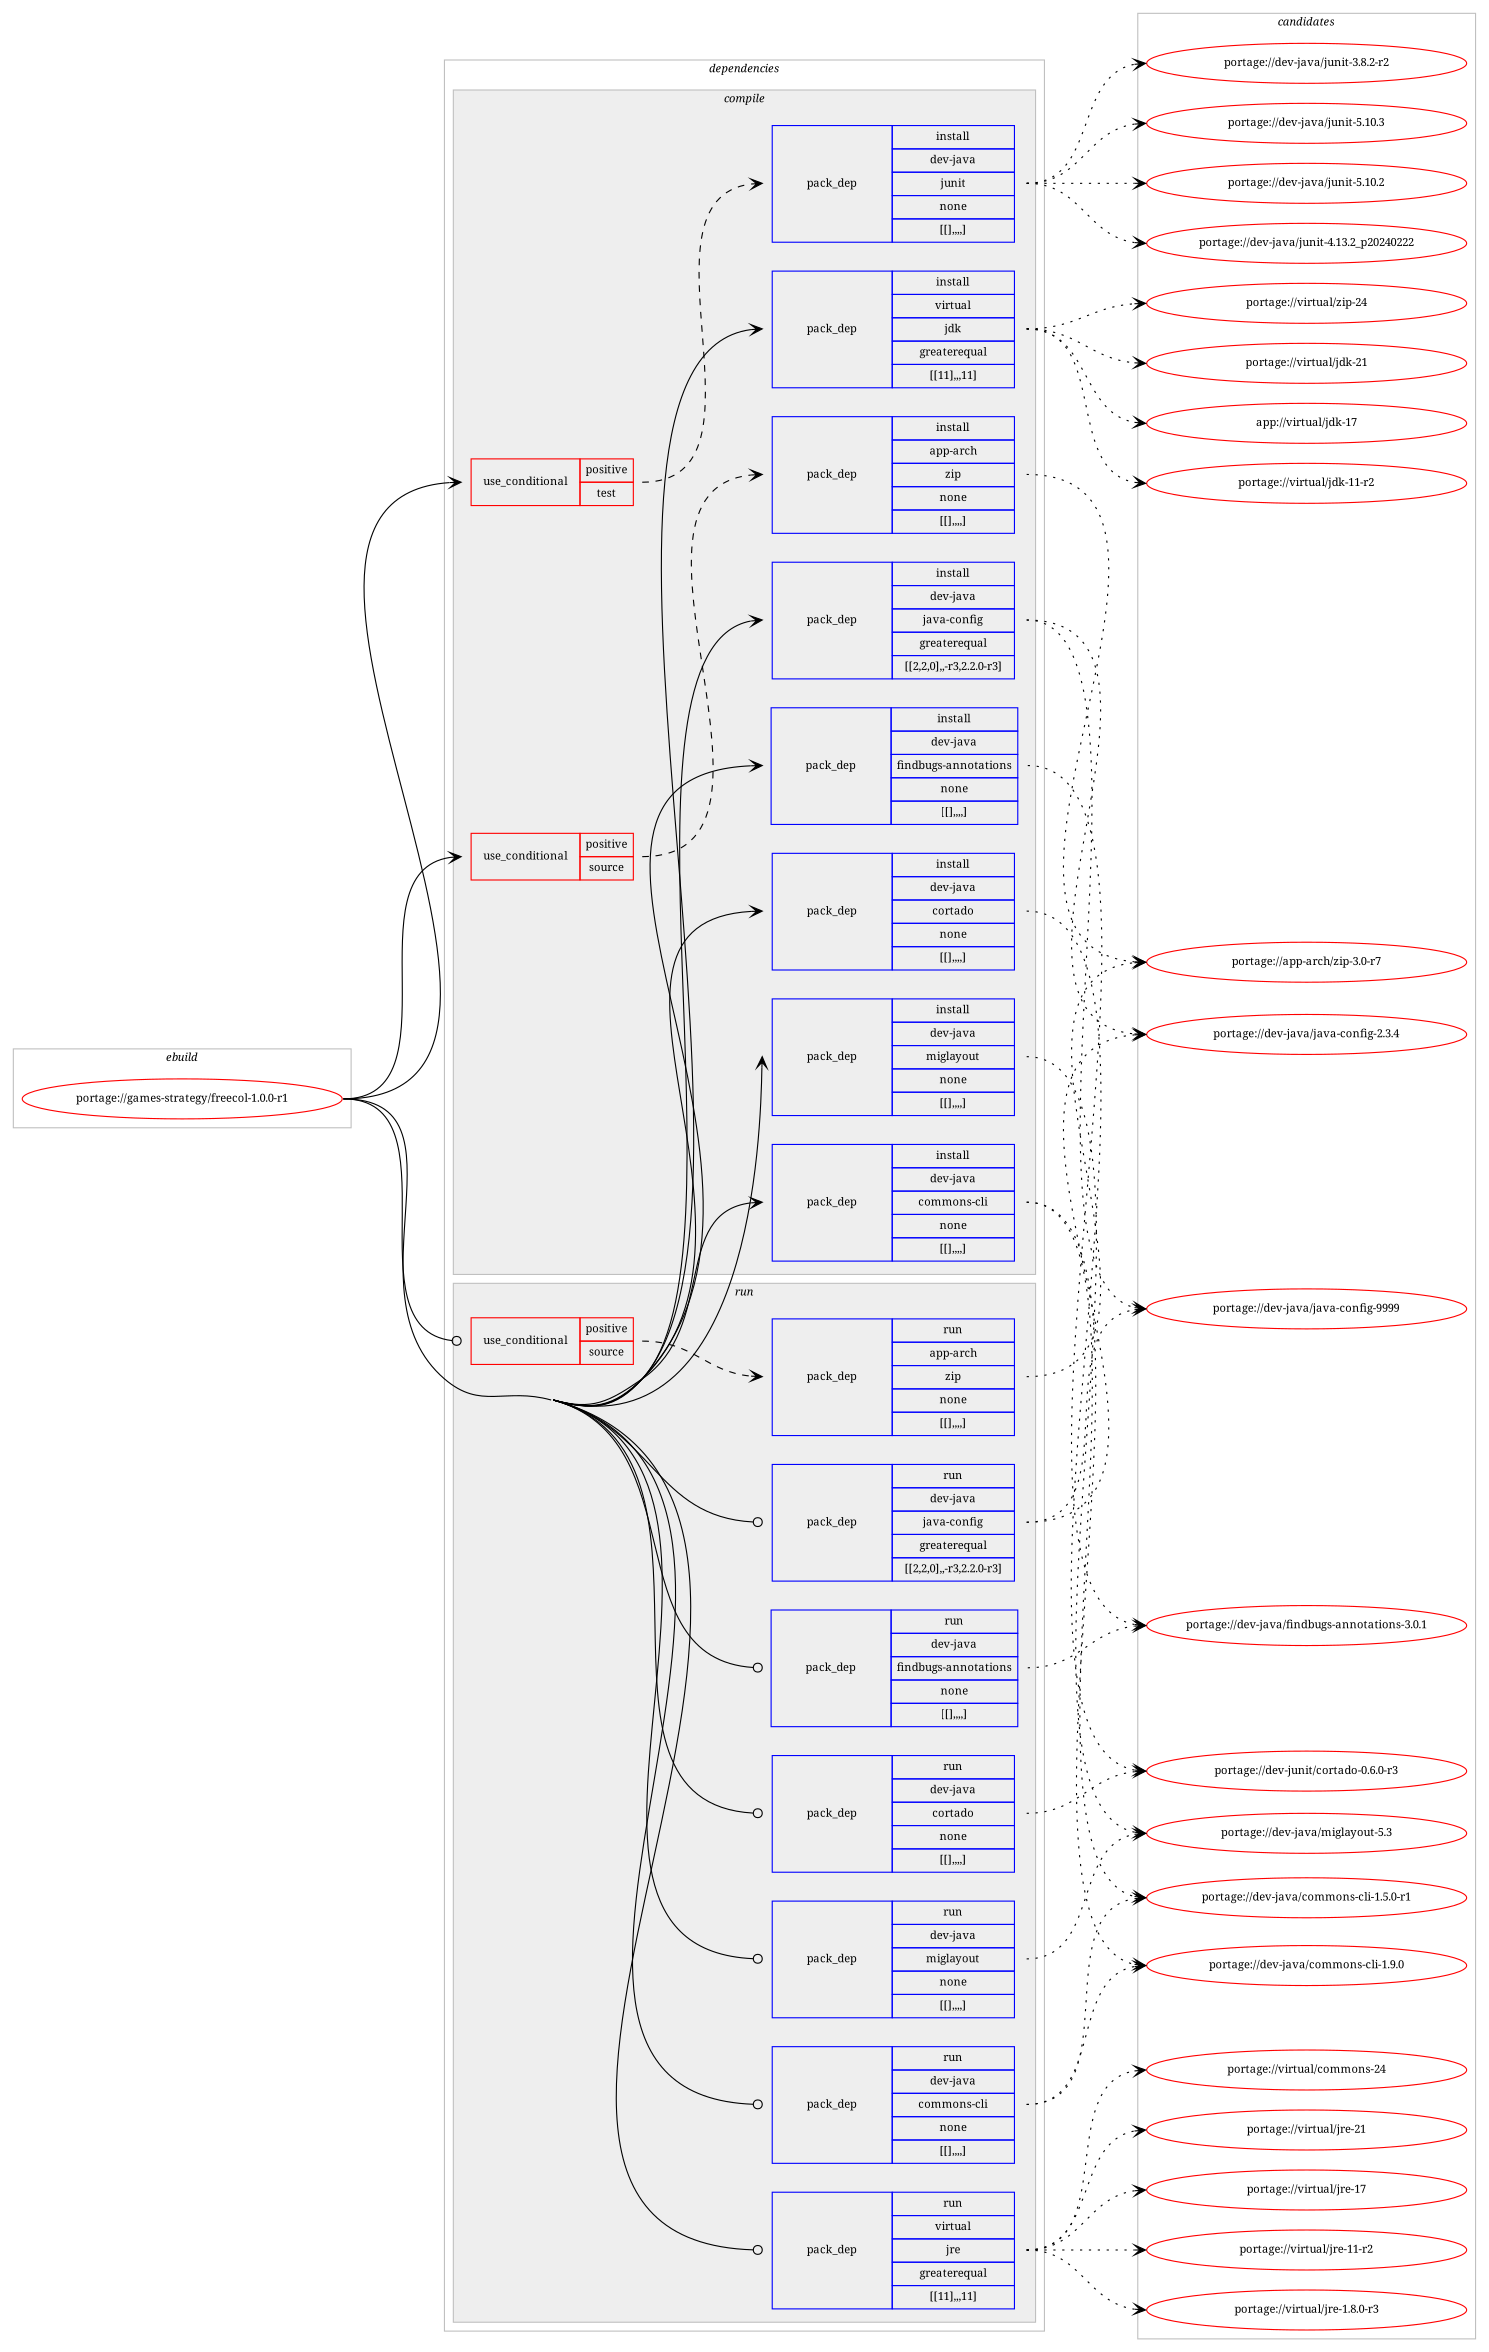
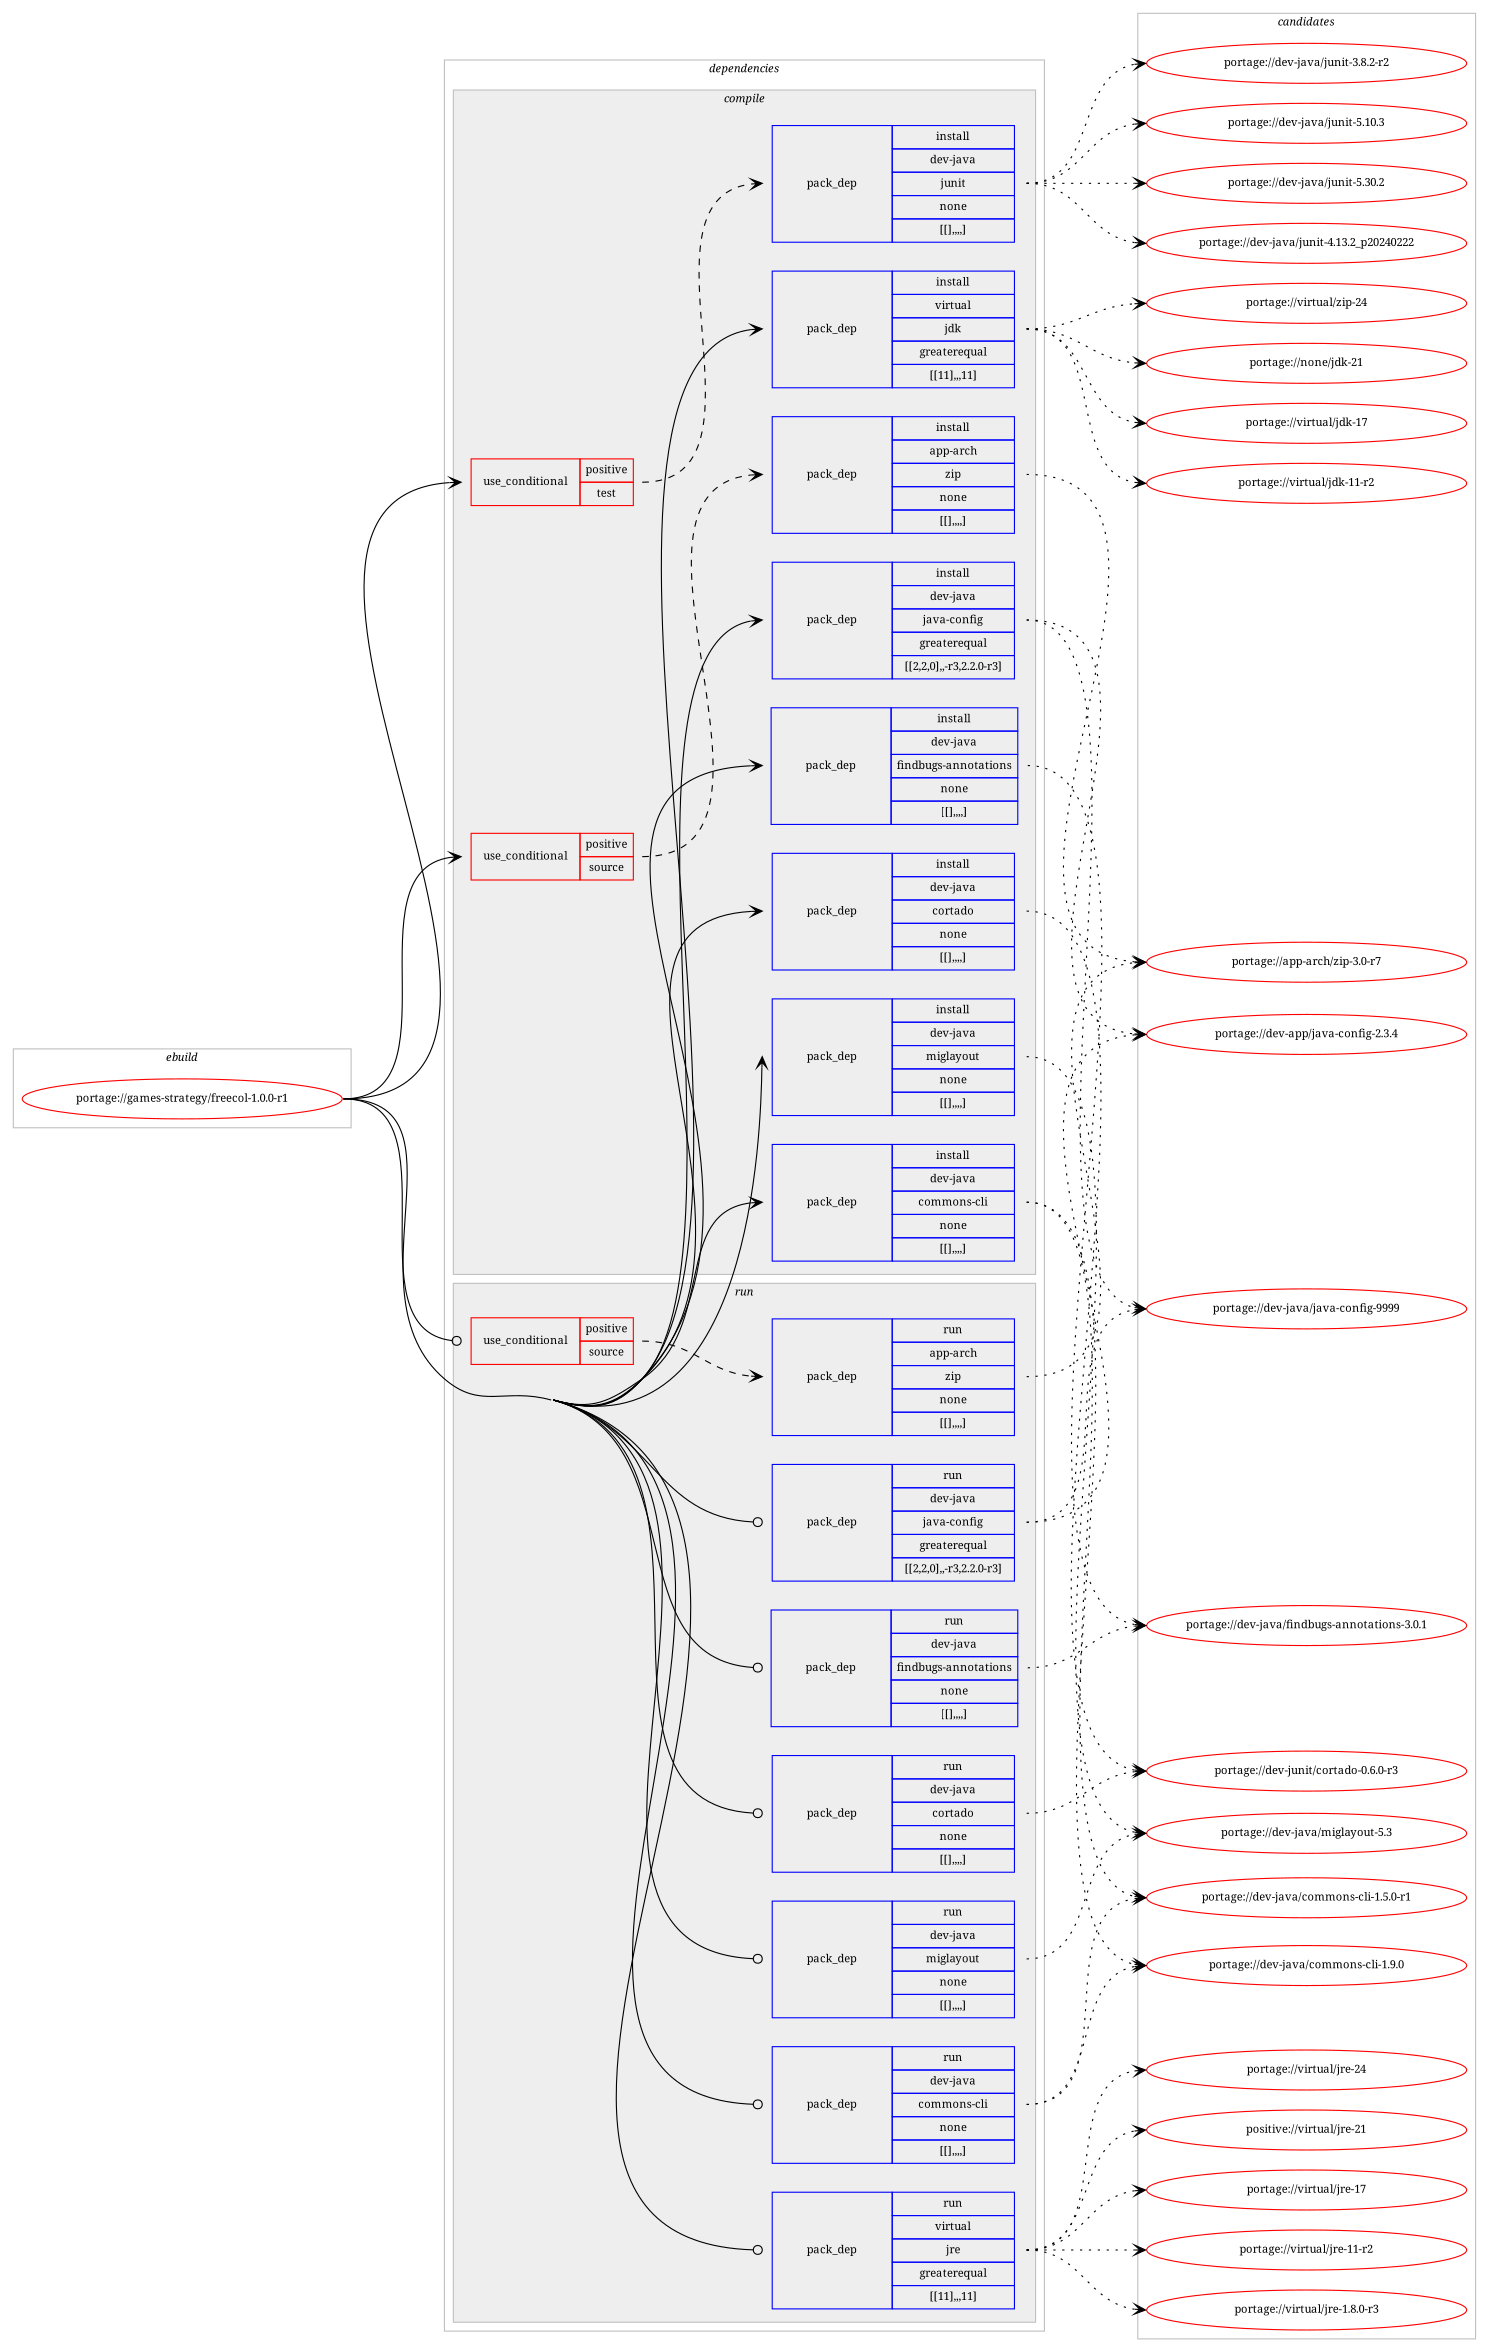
(1307, 183) -> (1307, 183)
(1307, 363) -> (1307, 363)
(1307, 423) -> (1307, 423)
(1307, 1034) -> (1307, 1034)
(1307, 2070) -> (1307, 2070)
(1307, 2130) -> (1307, 2130)
